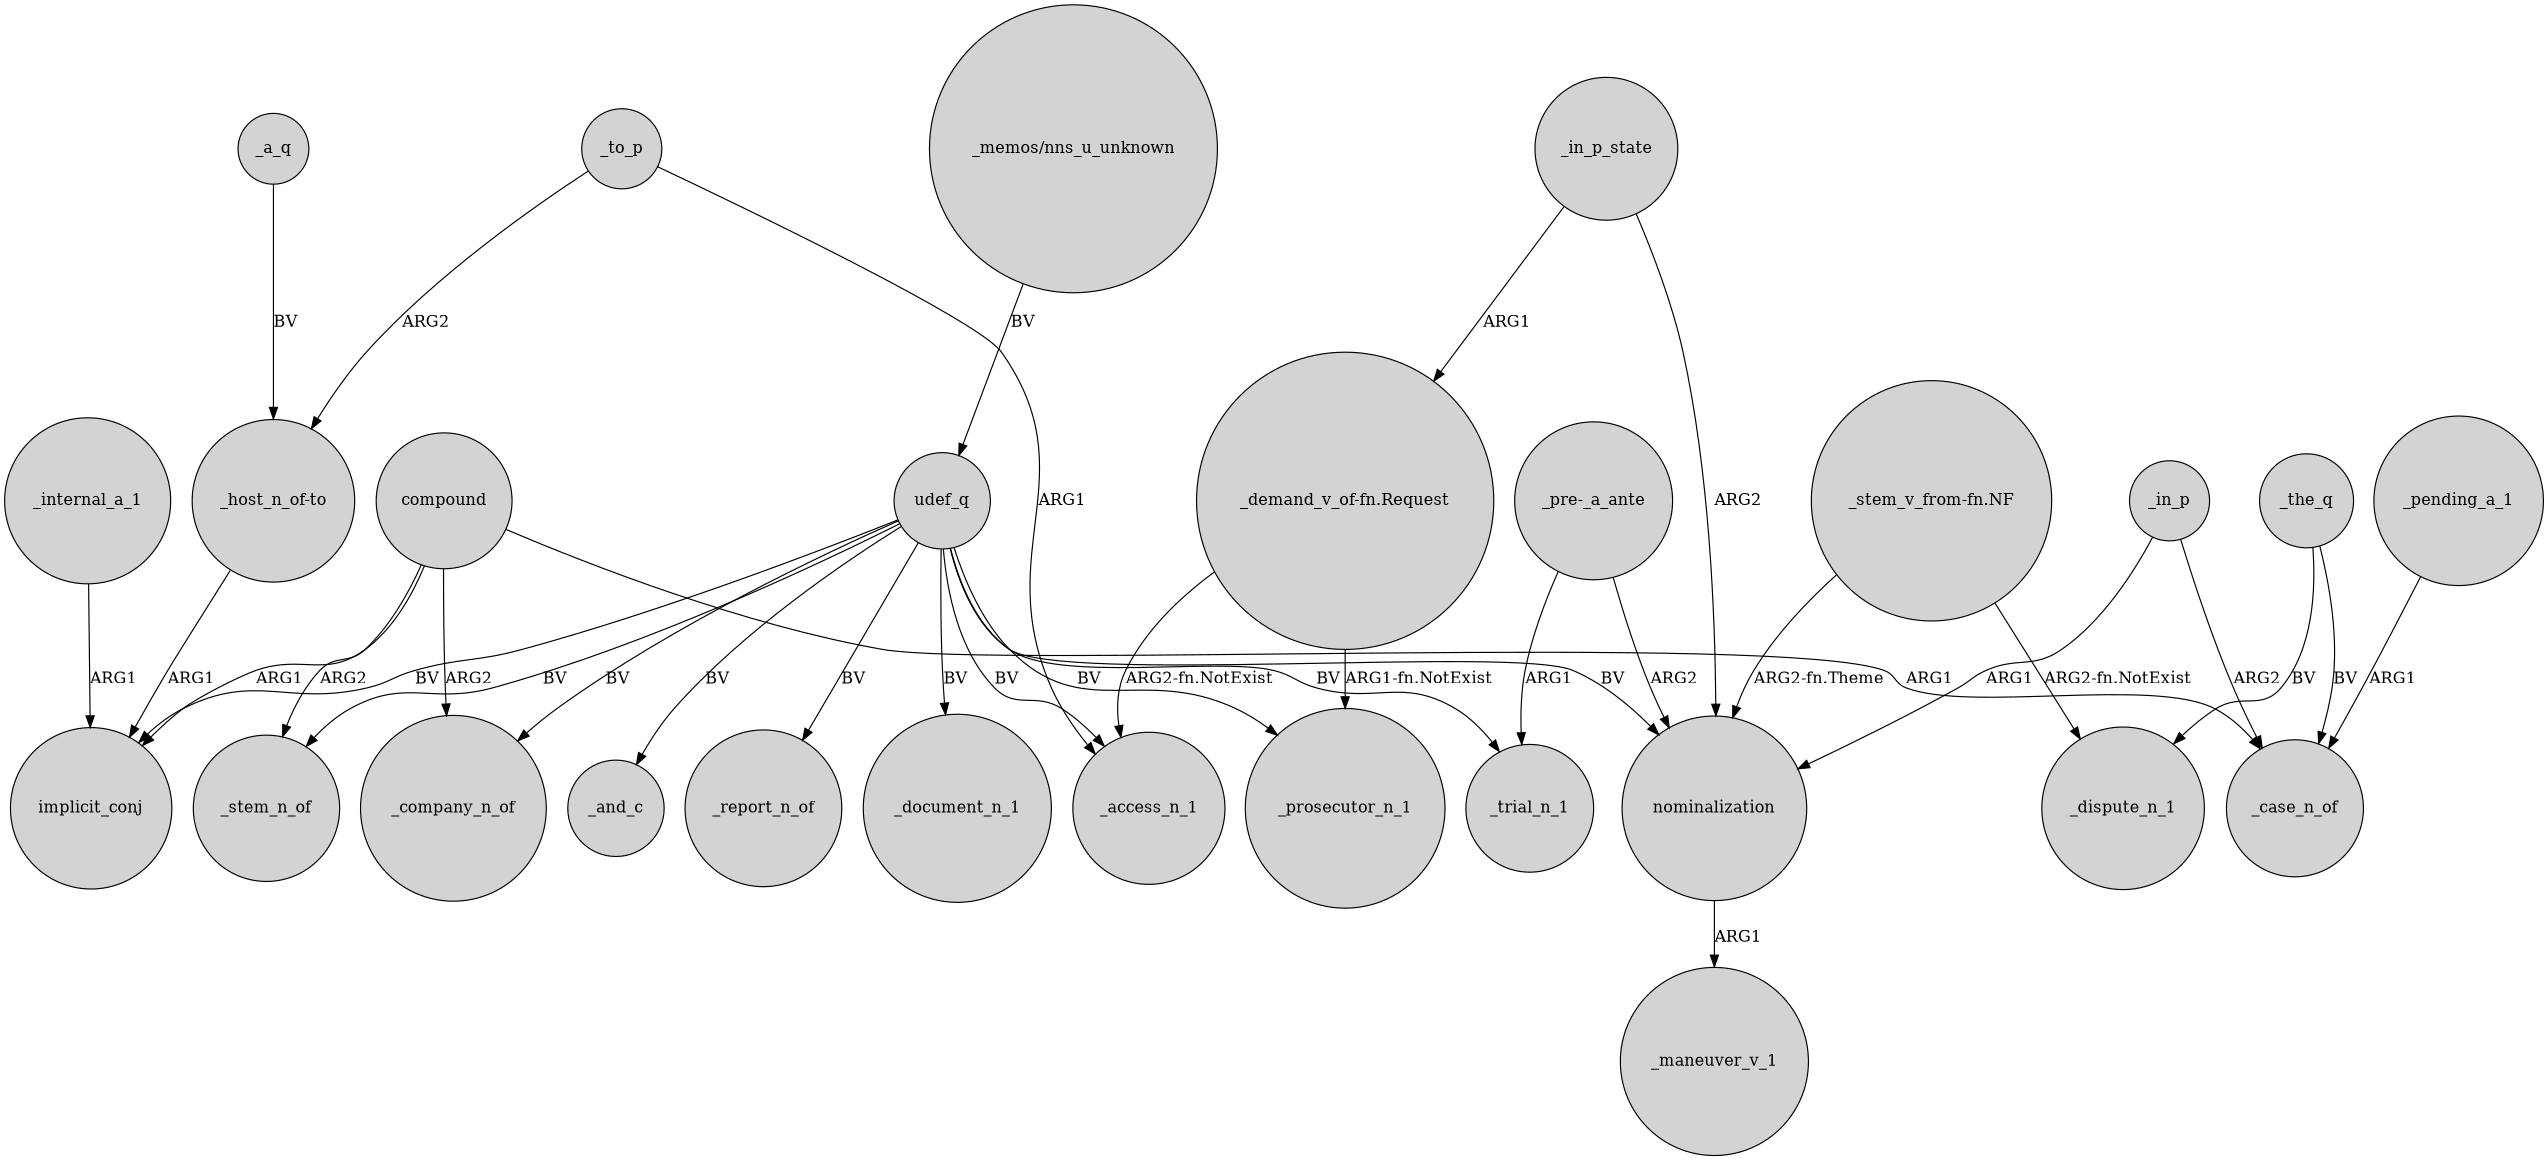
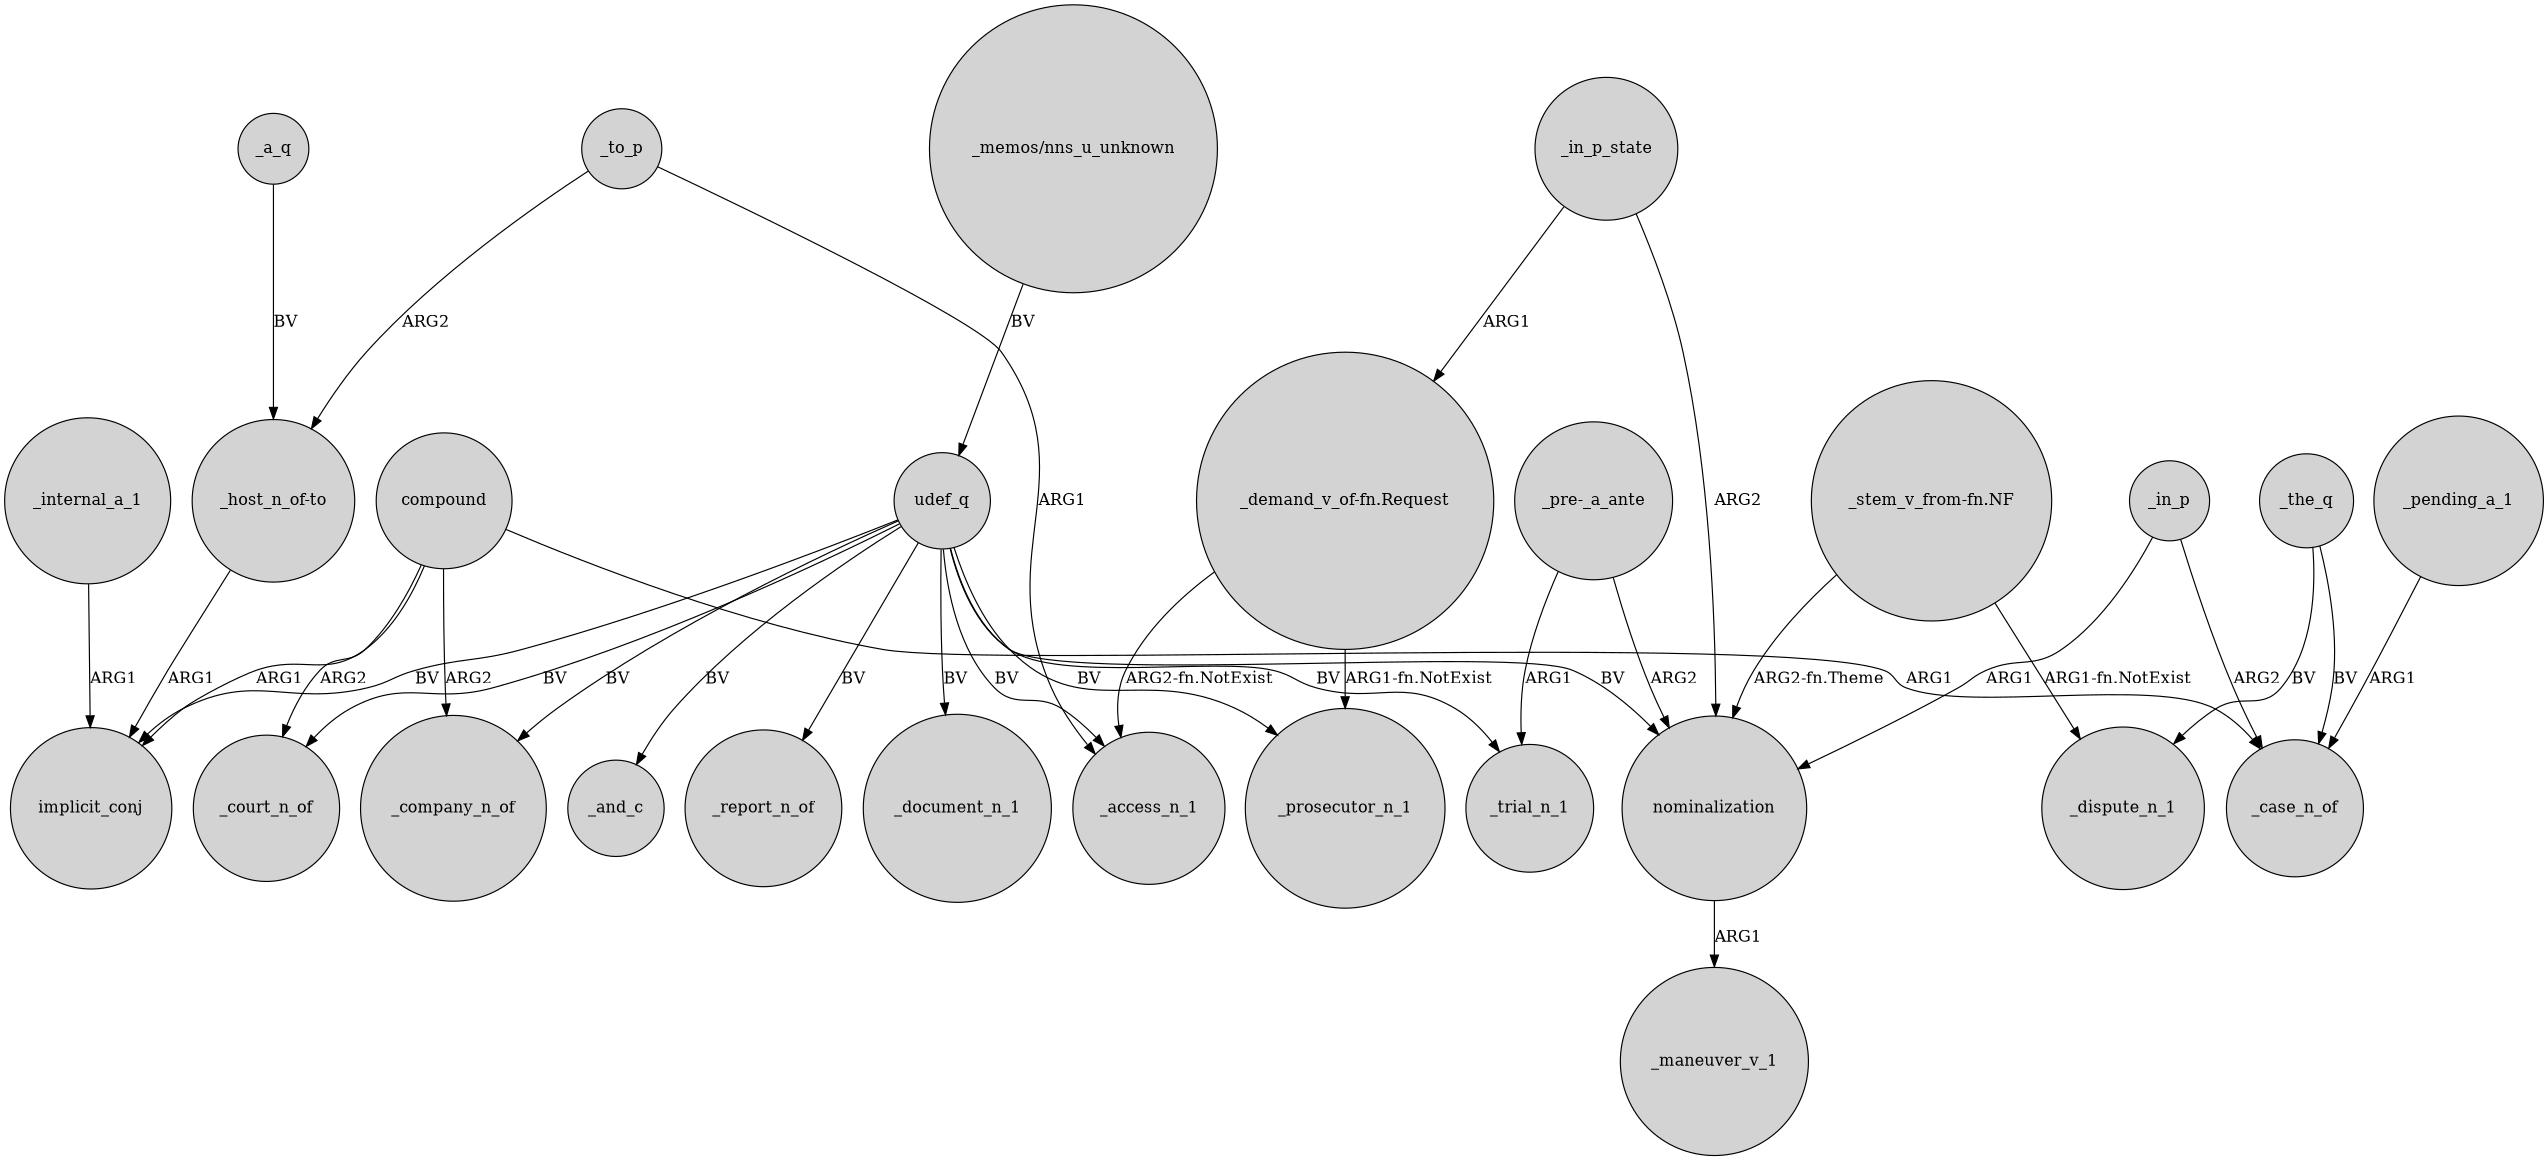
(2118, 679) -> (2118, 679)
(266, 808) -> (266, 808)
